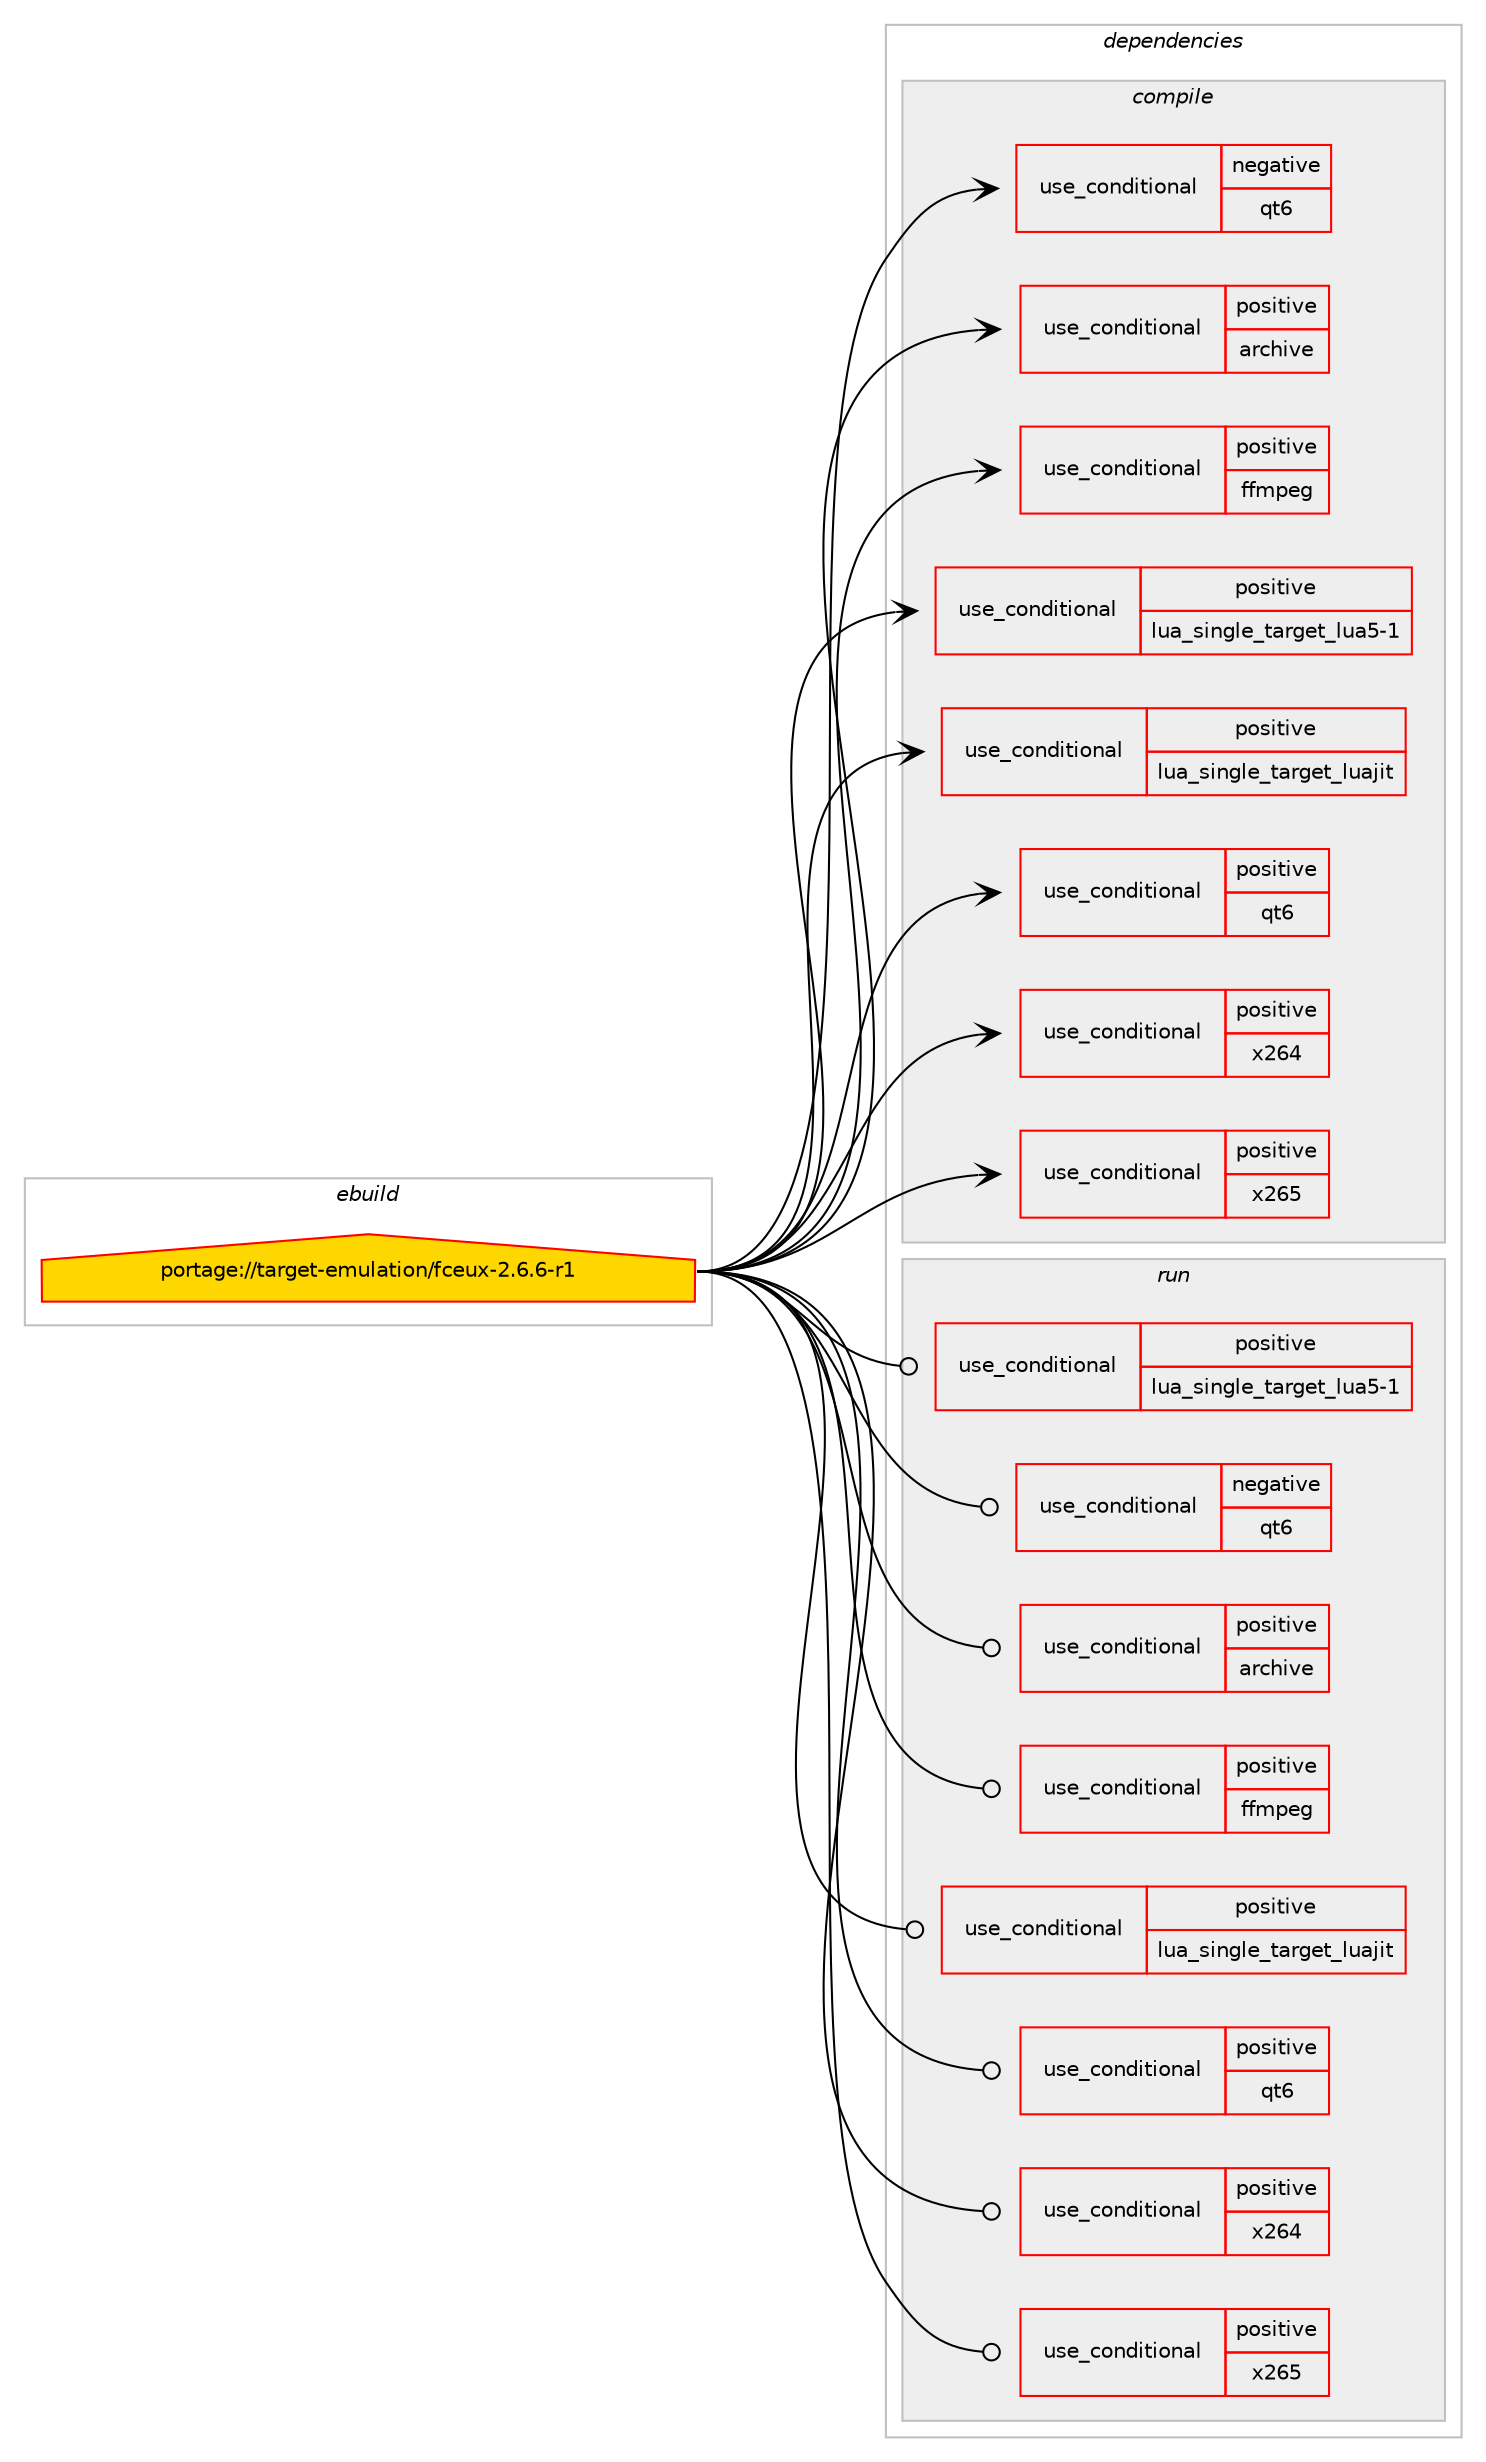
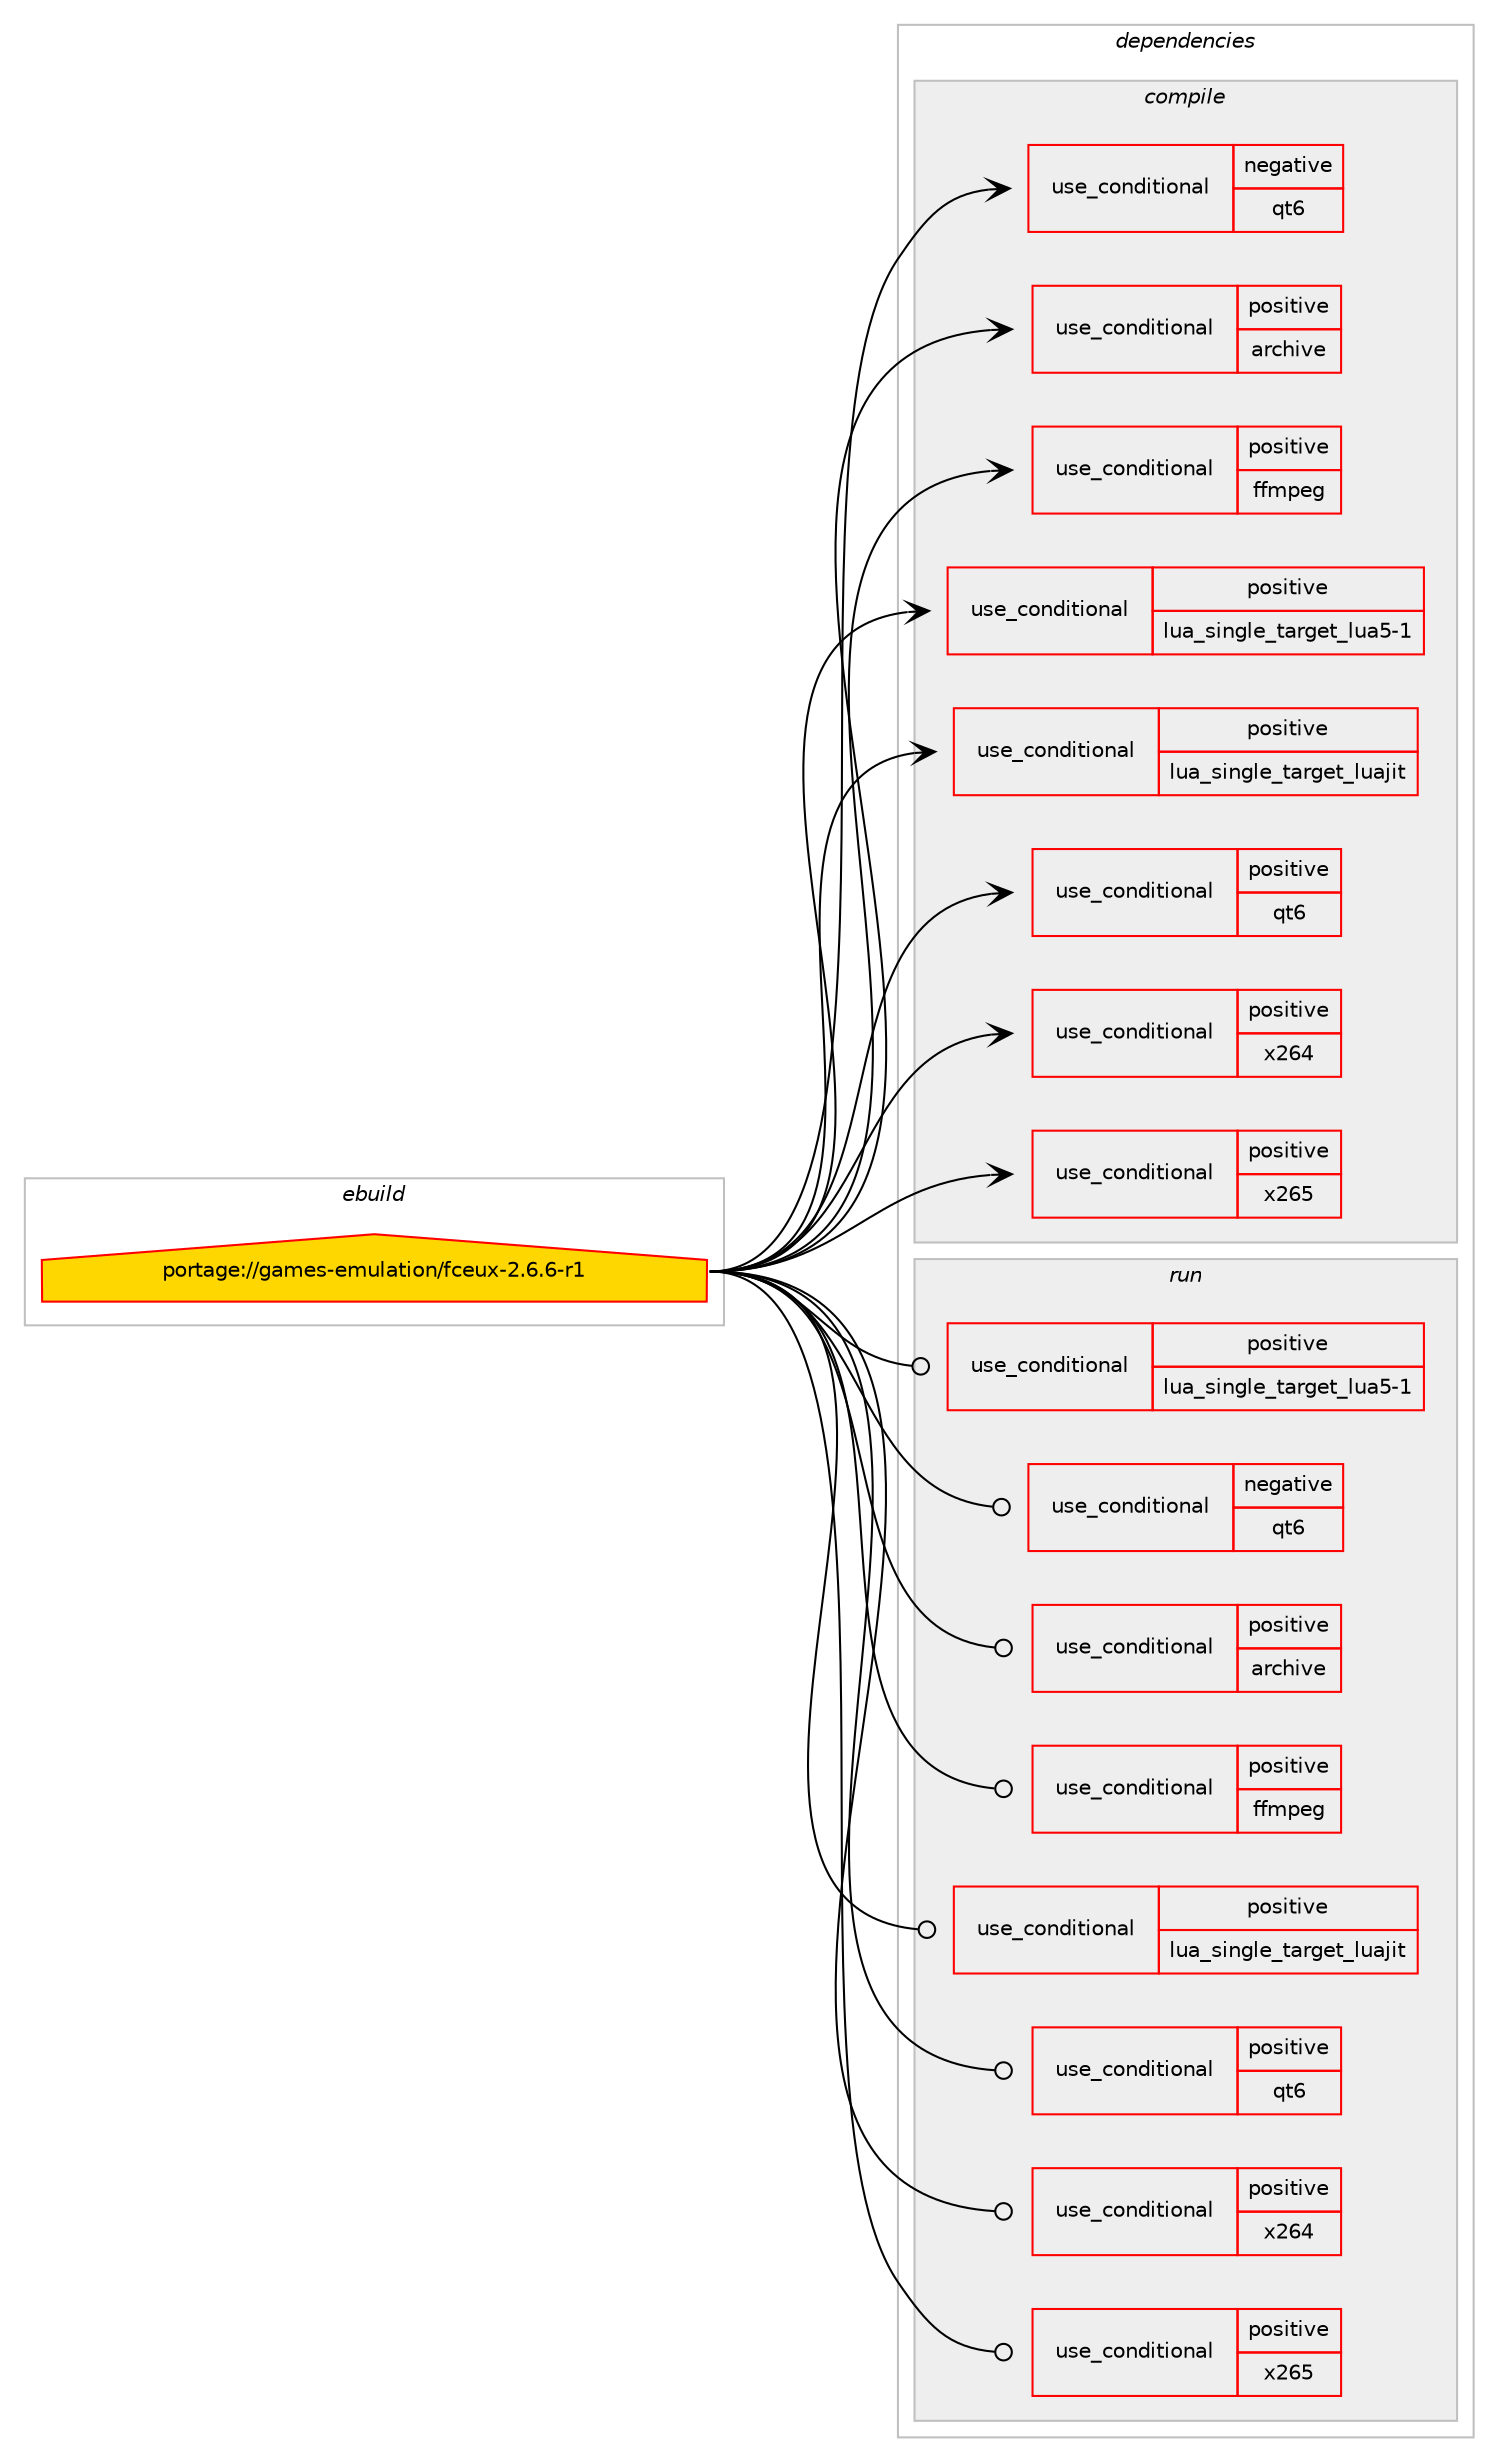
(368, 1271) -> (374, 1271)
